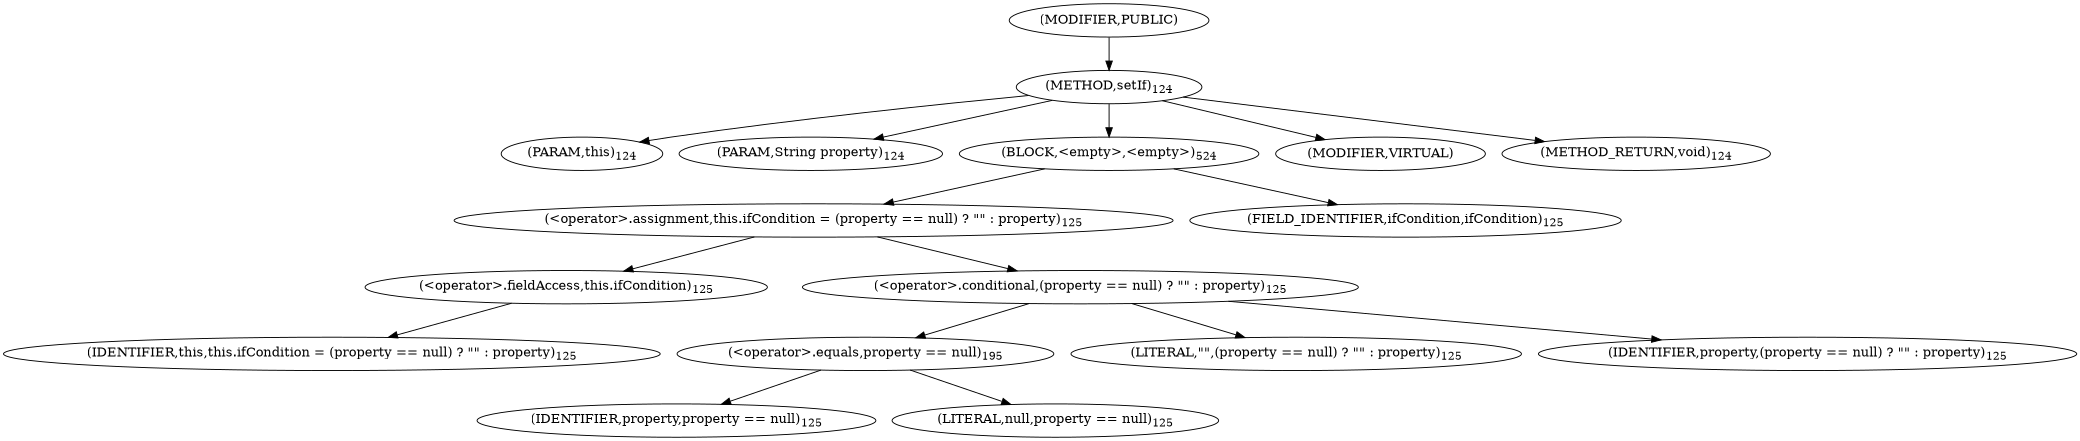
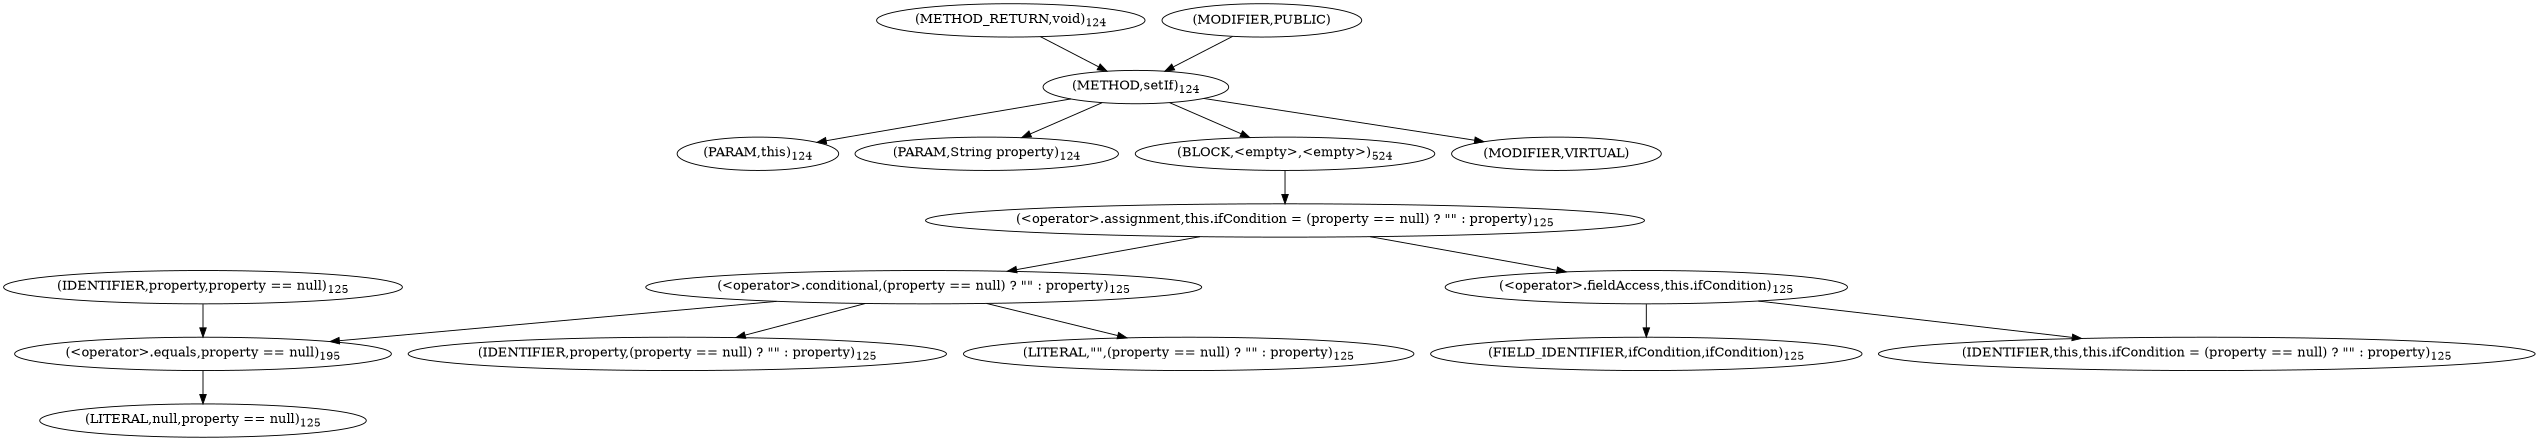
(1359, 119) -> (1070, 52)
(1251, 186) -> (1646, 316)
(776, 386) -> (203, 316)
